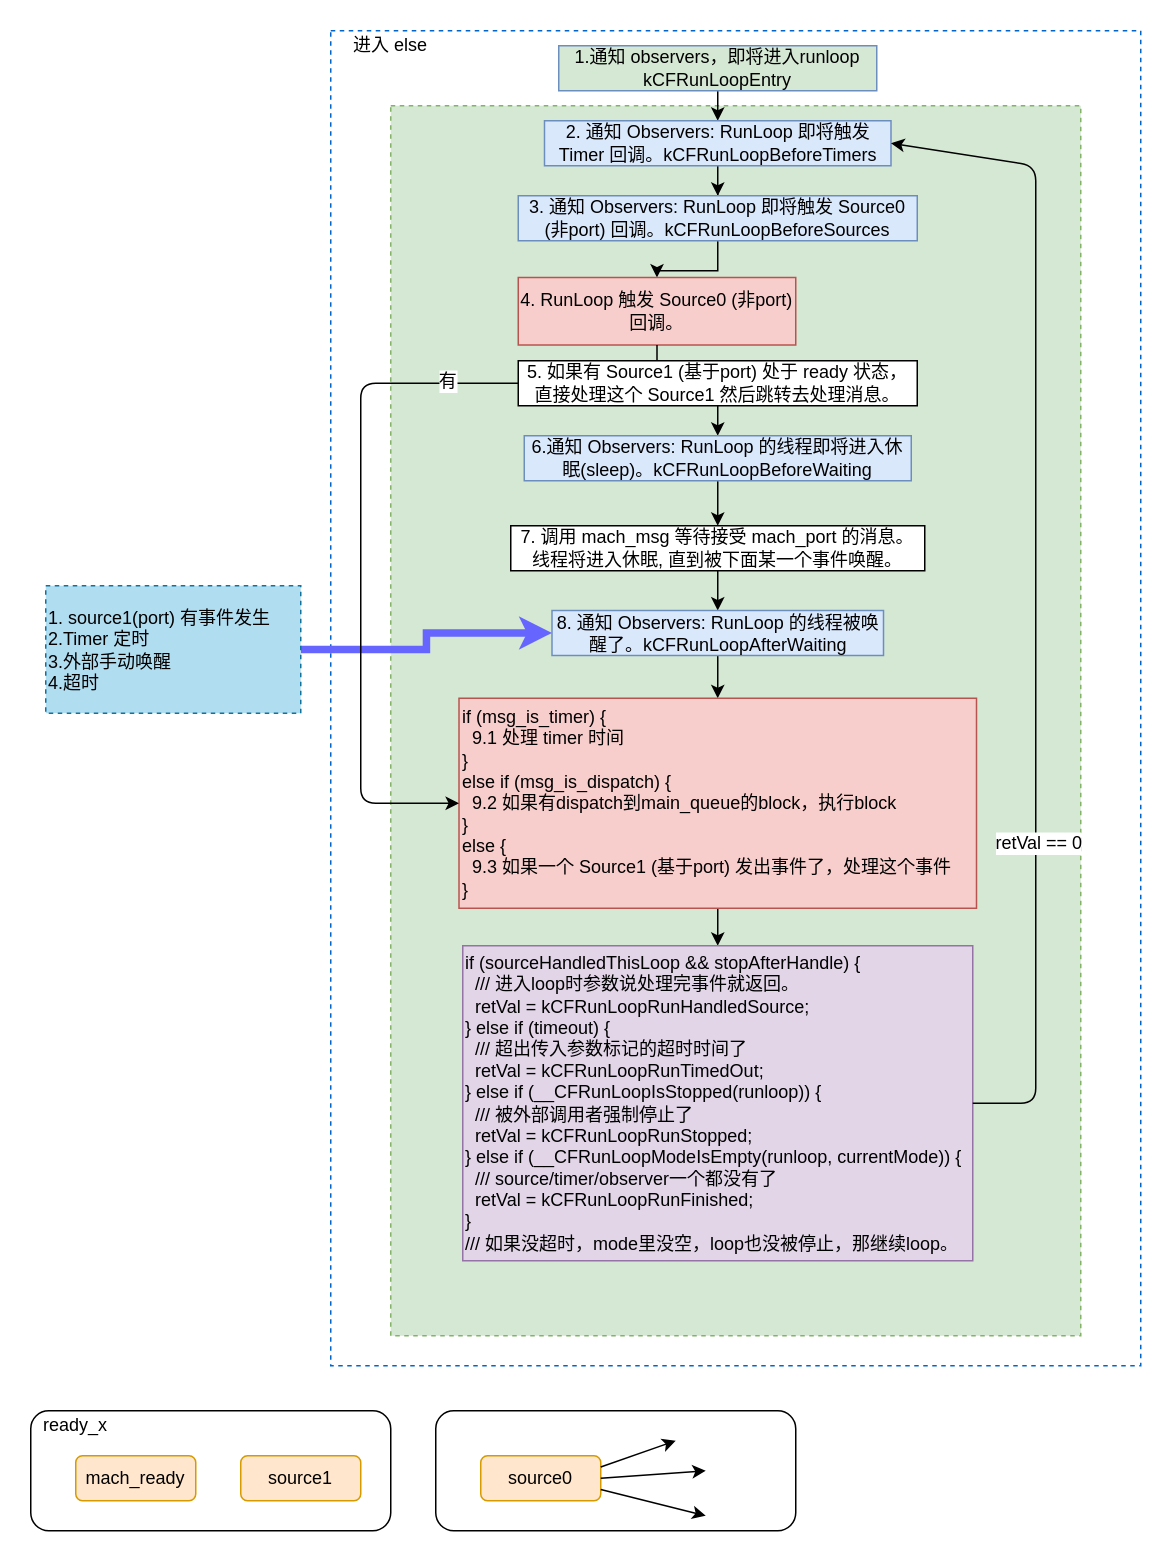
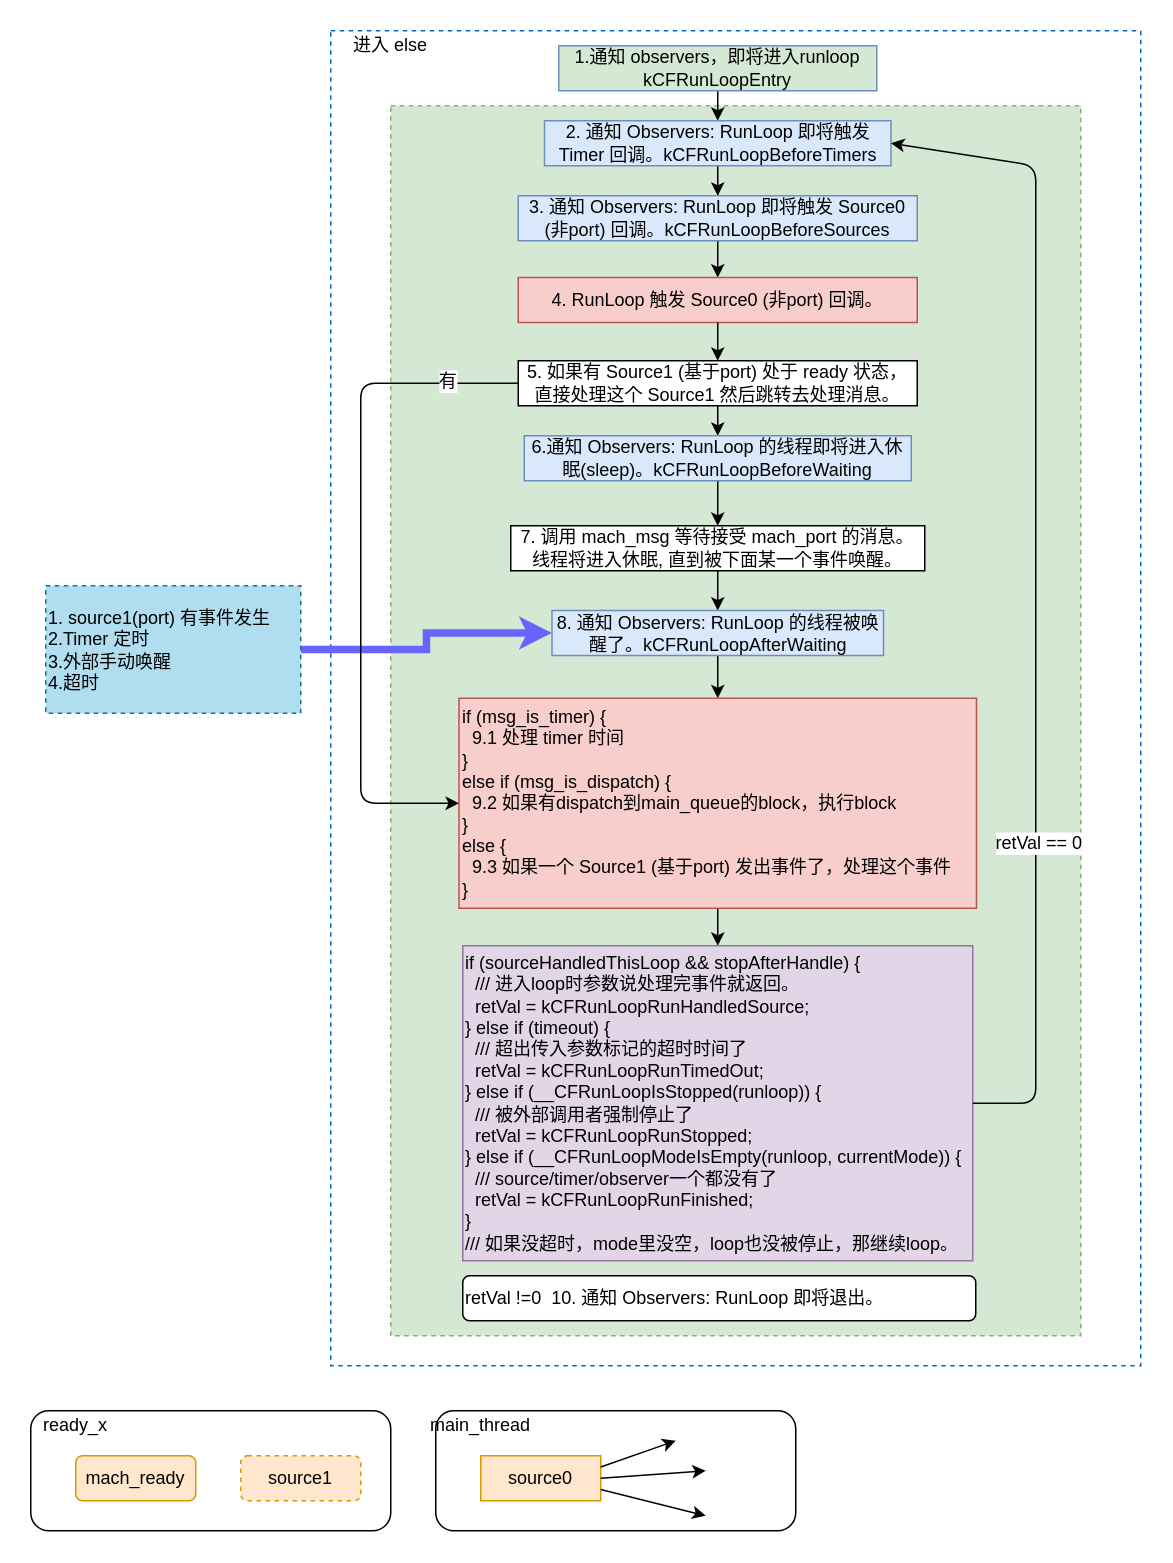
(657, 311) -> (718, 300)
none -> (719, 1298)
none -> (481, 1426)
(301, 1478) -> (301, 1478)
(541, 1478) -> (541, 1478)
